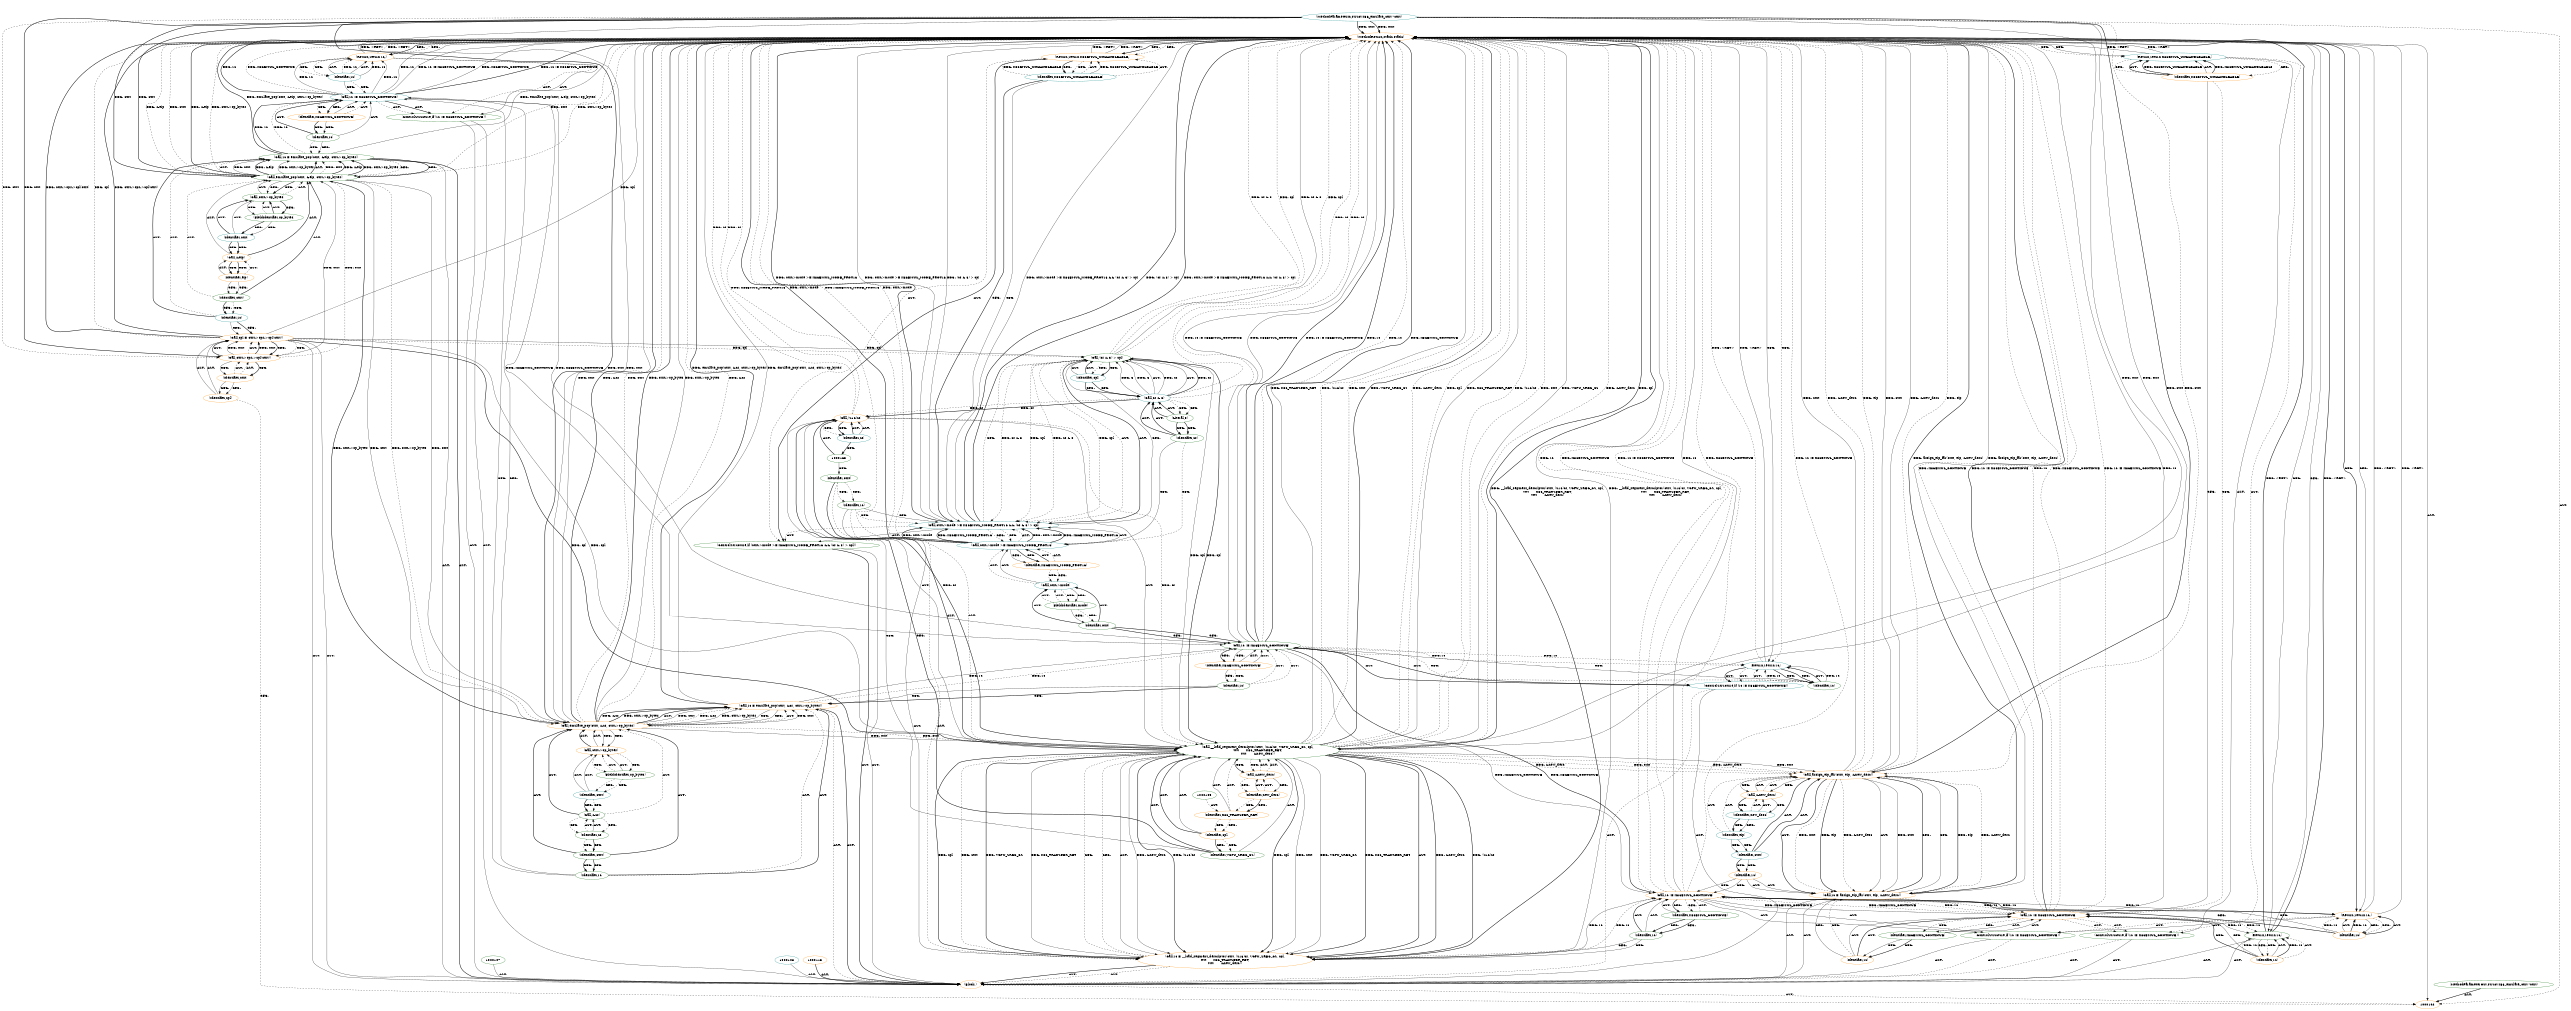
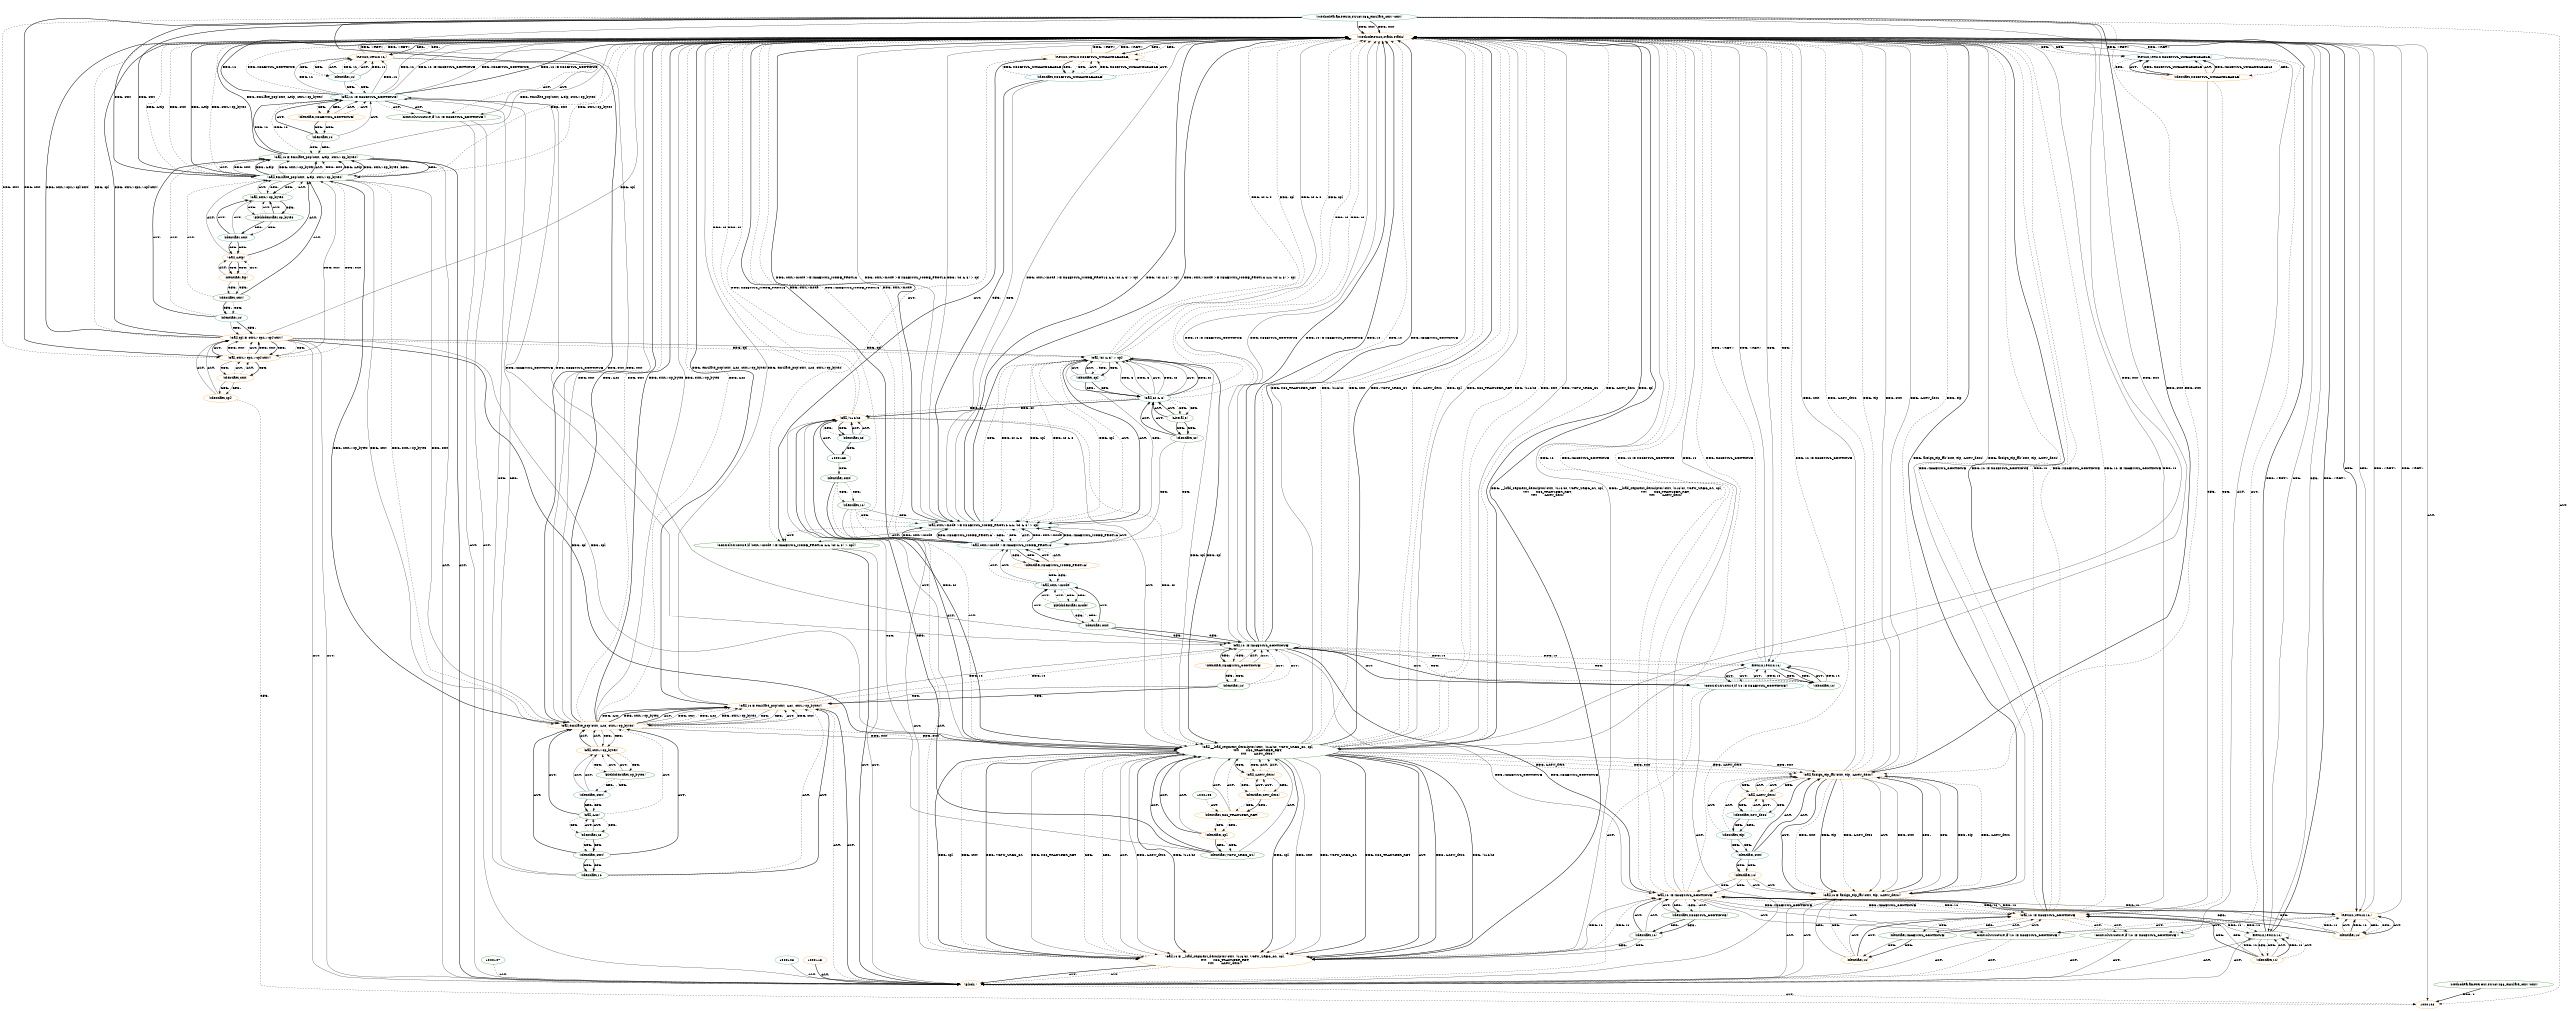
(722, 983) -> (722, 983)
(2469, 995) -> (2469, 995)
